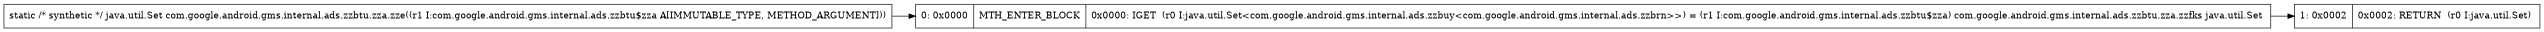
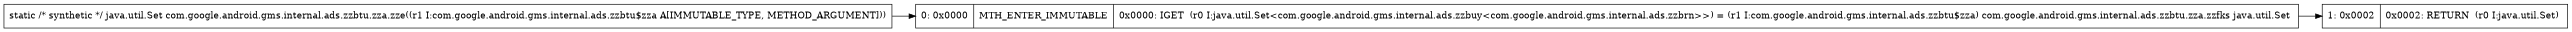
(1030, 16) -> (1044, 16)
